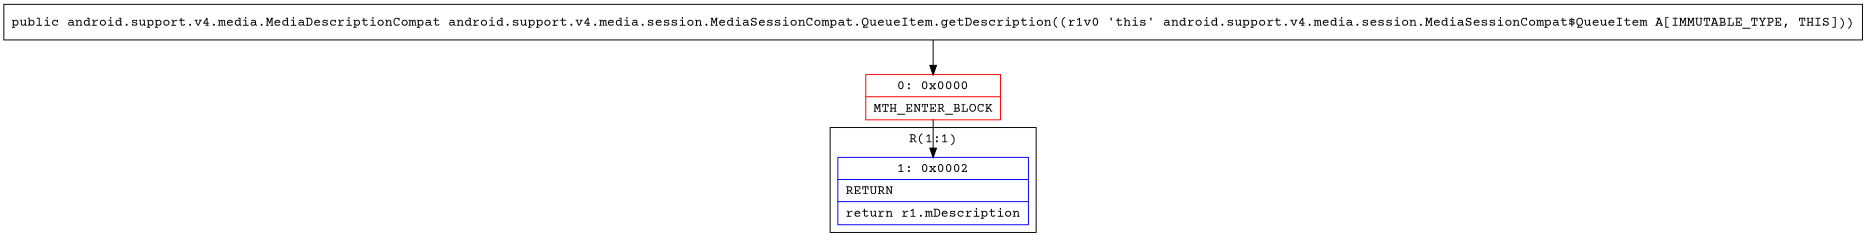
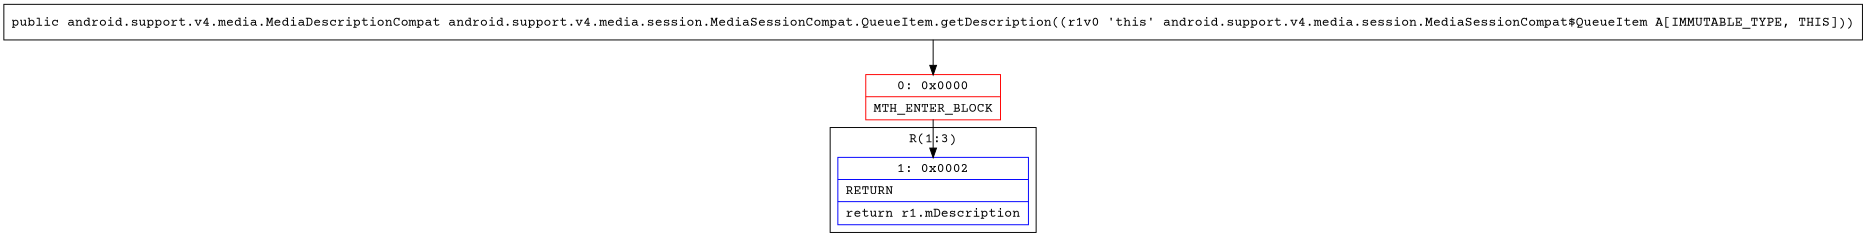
(933, 139) -> (933, 139)
